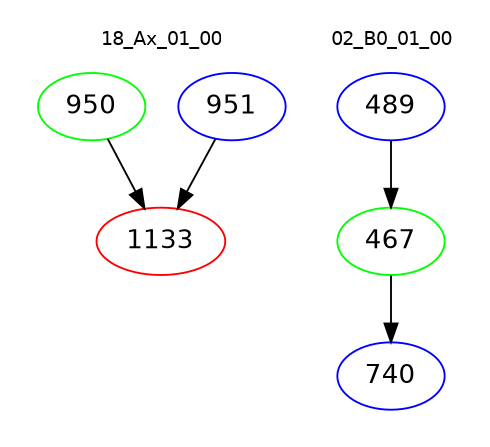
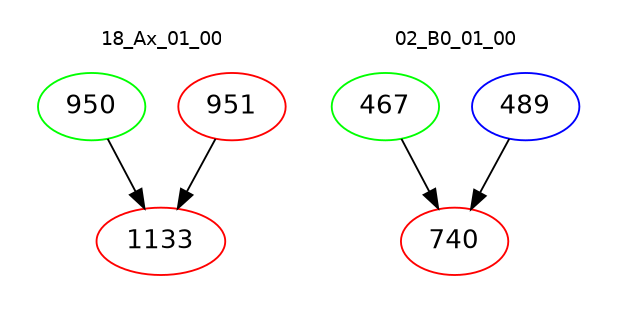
(232, 107) -> (232, 107)
(391, 165) -> (495, 166)
(391, 376) -> (455, 241)
